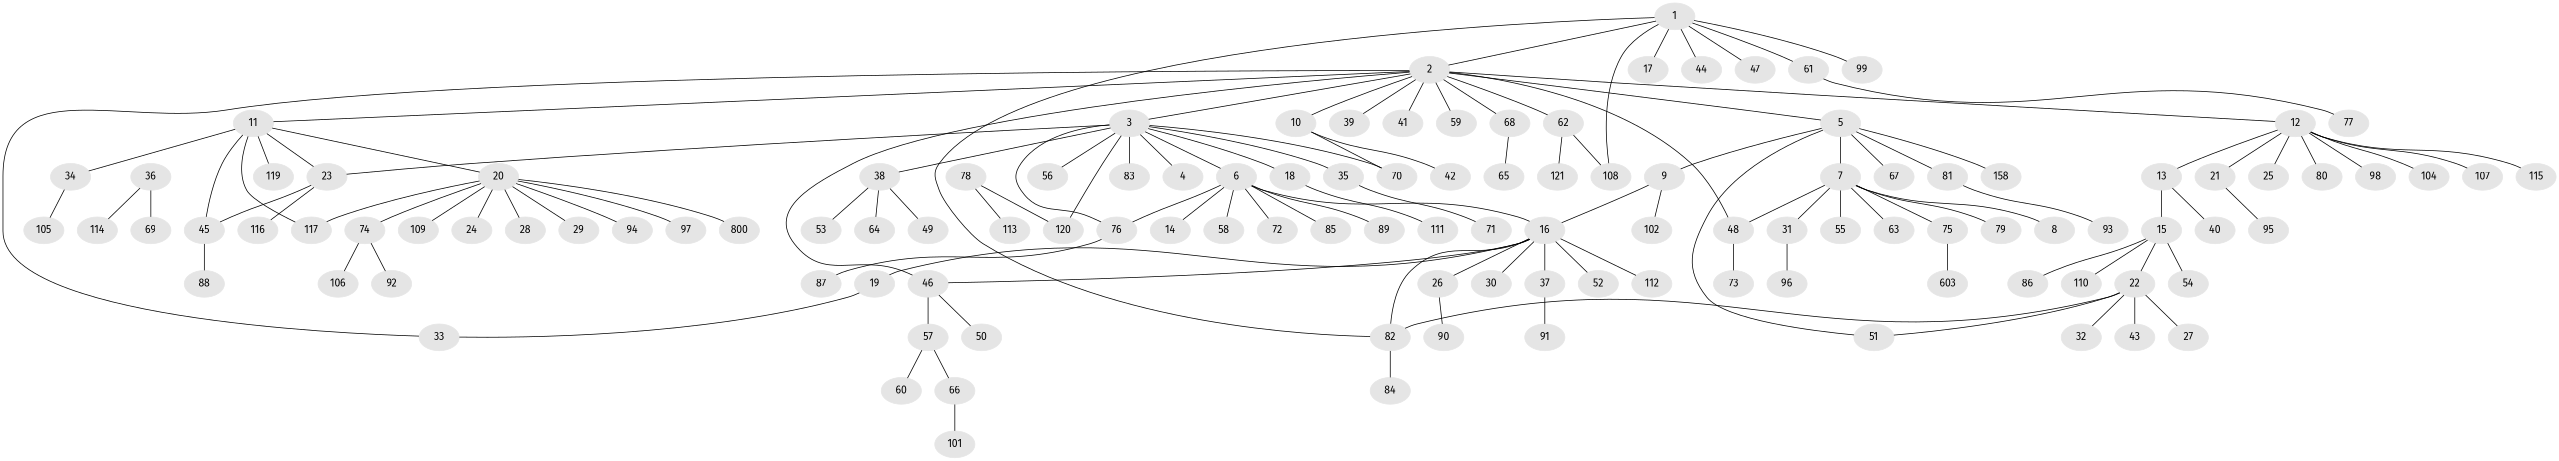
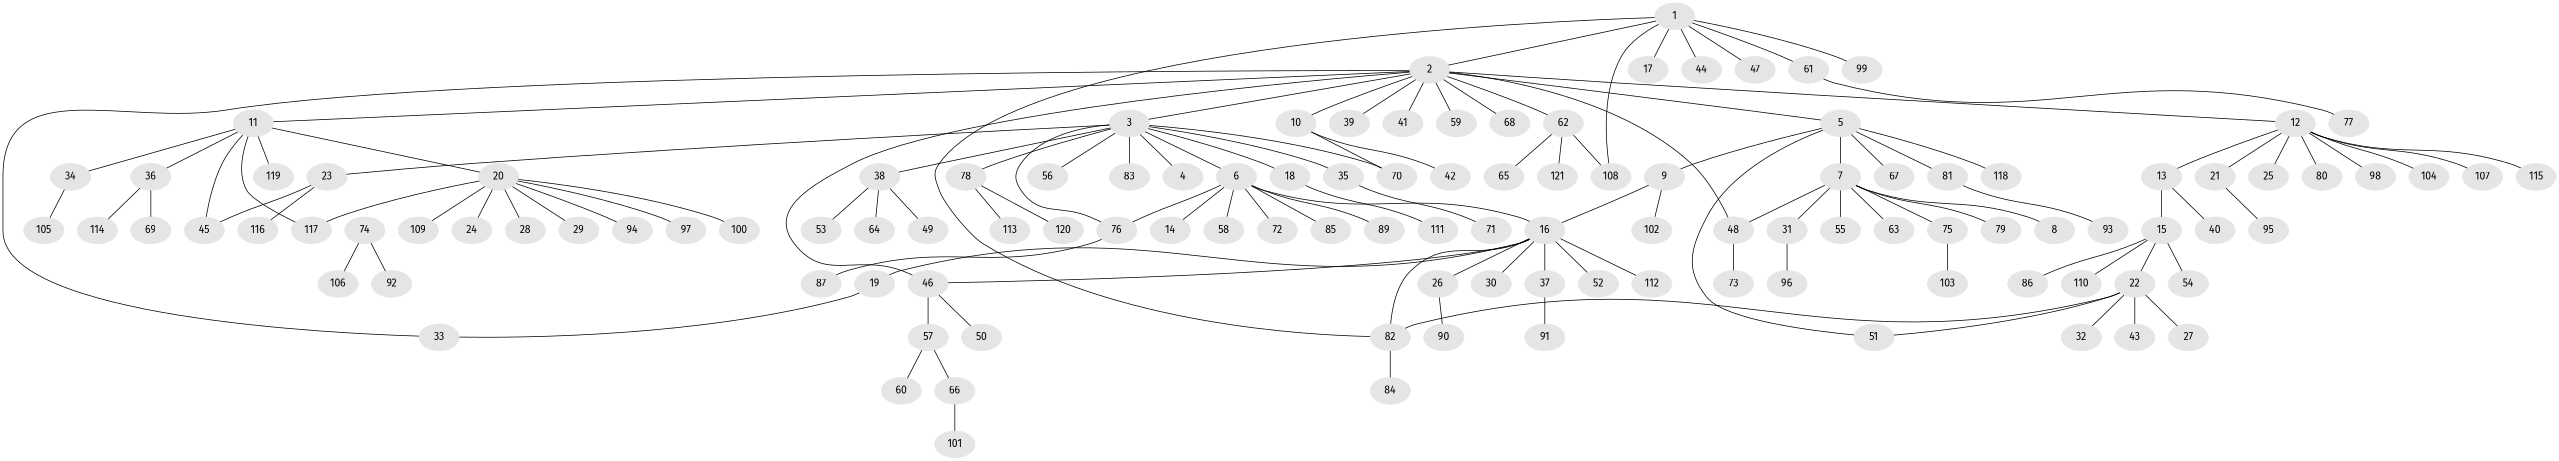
(290, 150) -> (202, 150)
(1507, 150) -> (1534, 150)
(1095, 176) -> (1046, 147)
(2001, 177) -> (2001, 177)
(430, 202) -> none
(739, 230) -> (739, 230)
(204, 284) -> none
(1948, 284) -> (1948, 284)
